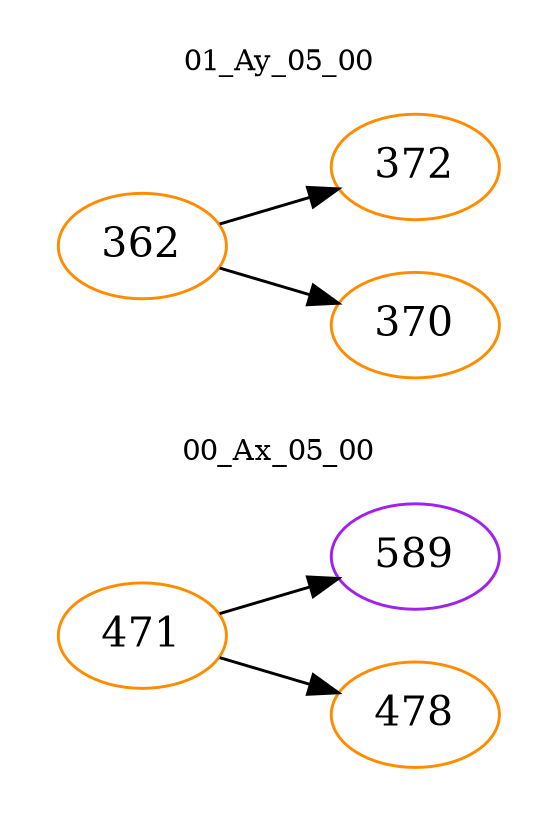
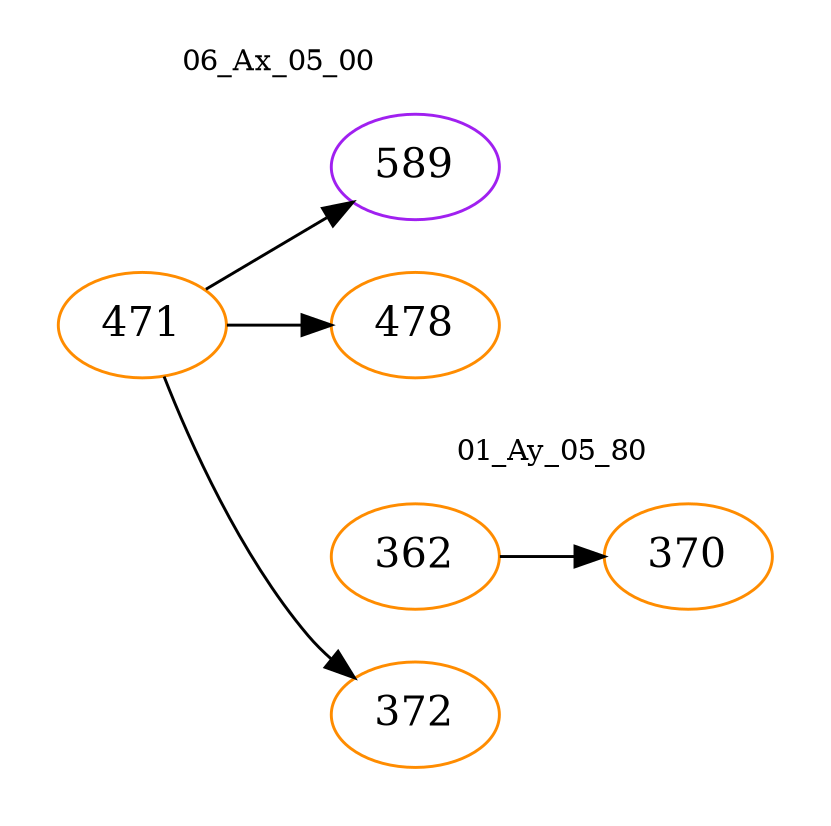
(279, 63) -> (552, 453)
(265, 211) -> (234, 526)
(279, 453) -> (279, 63)
